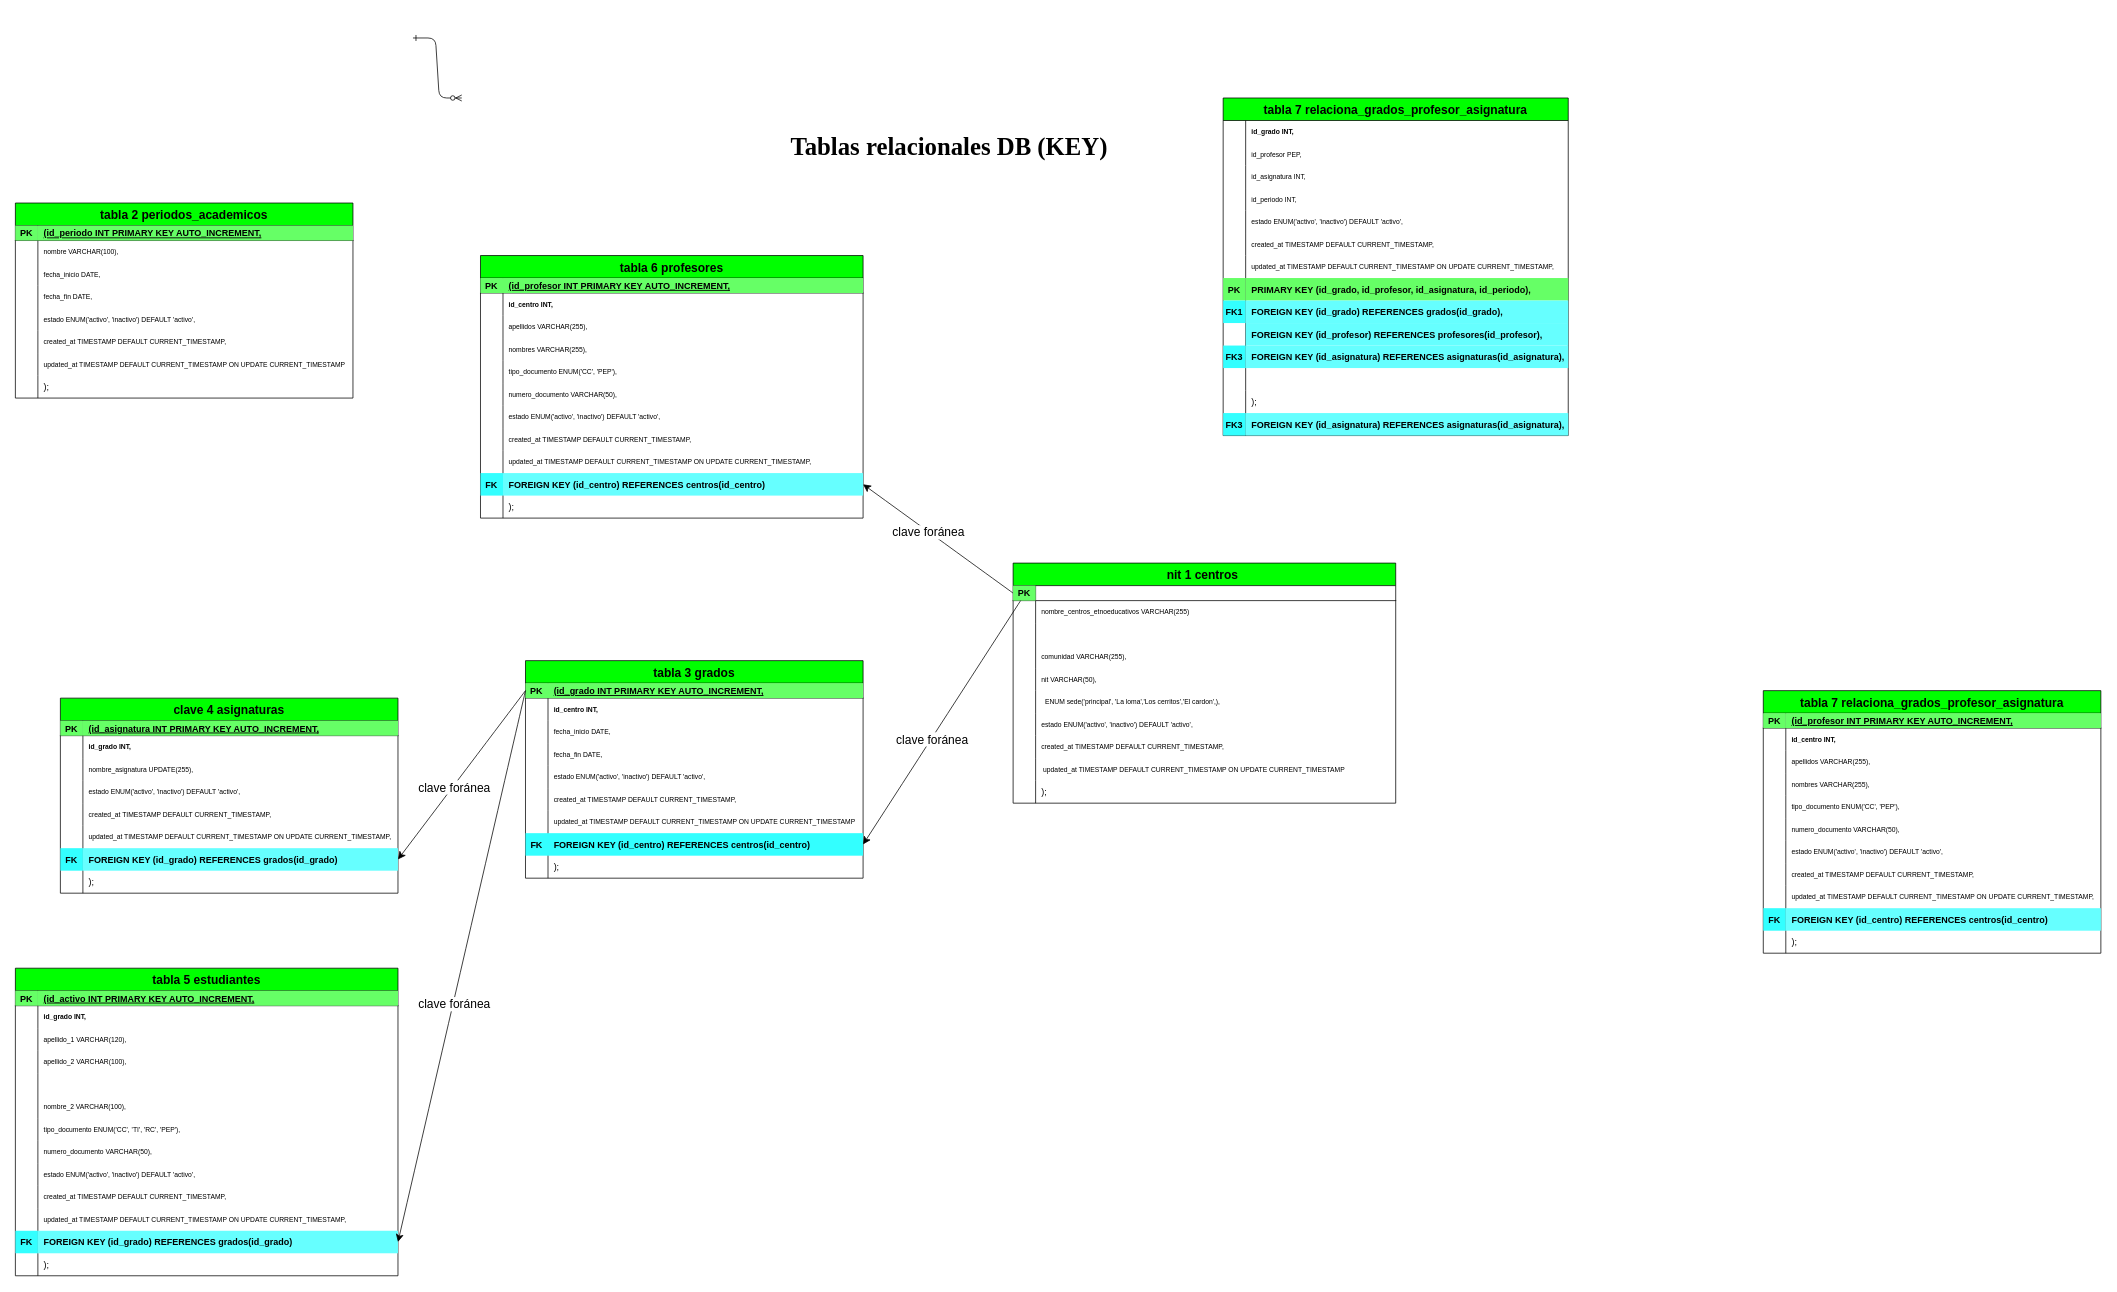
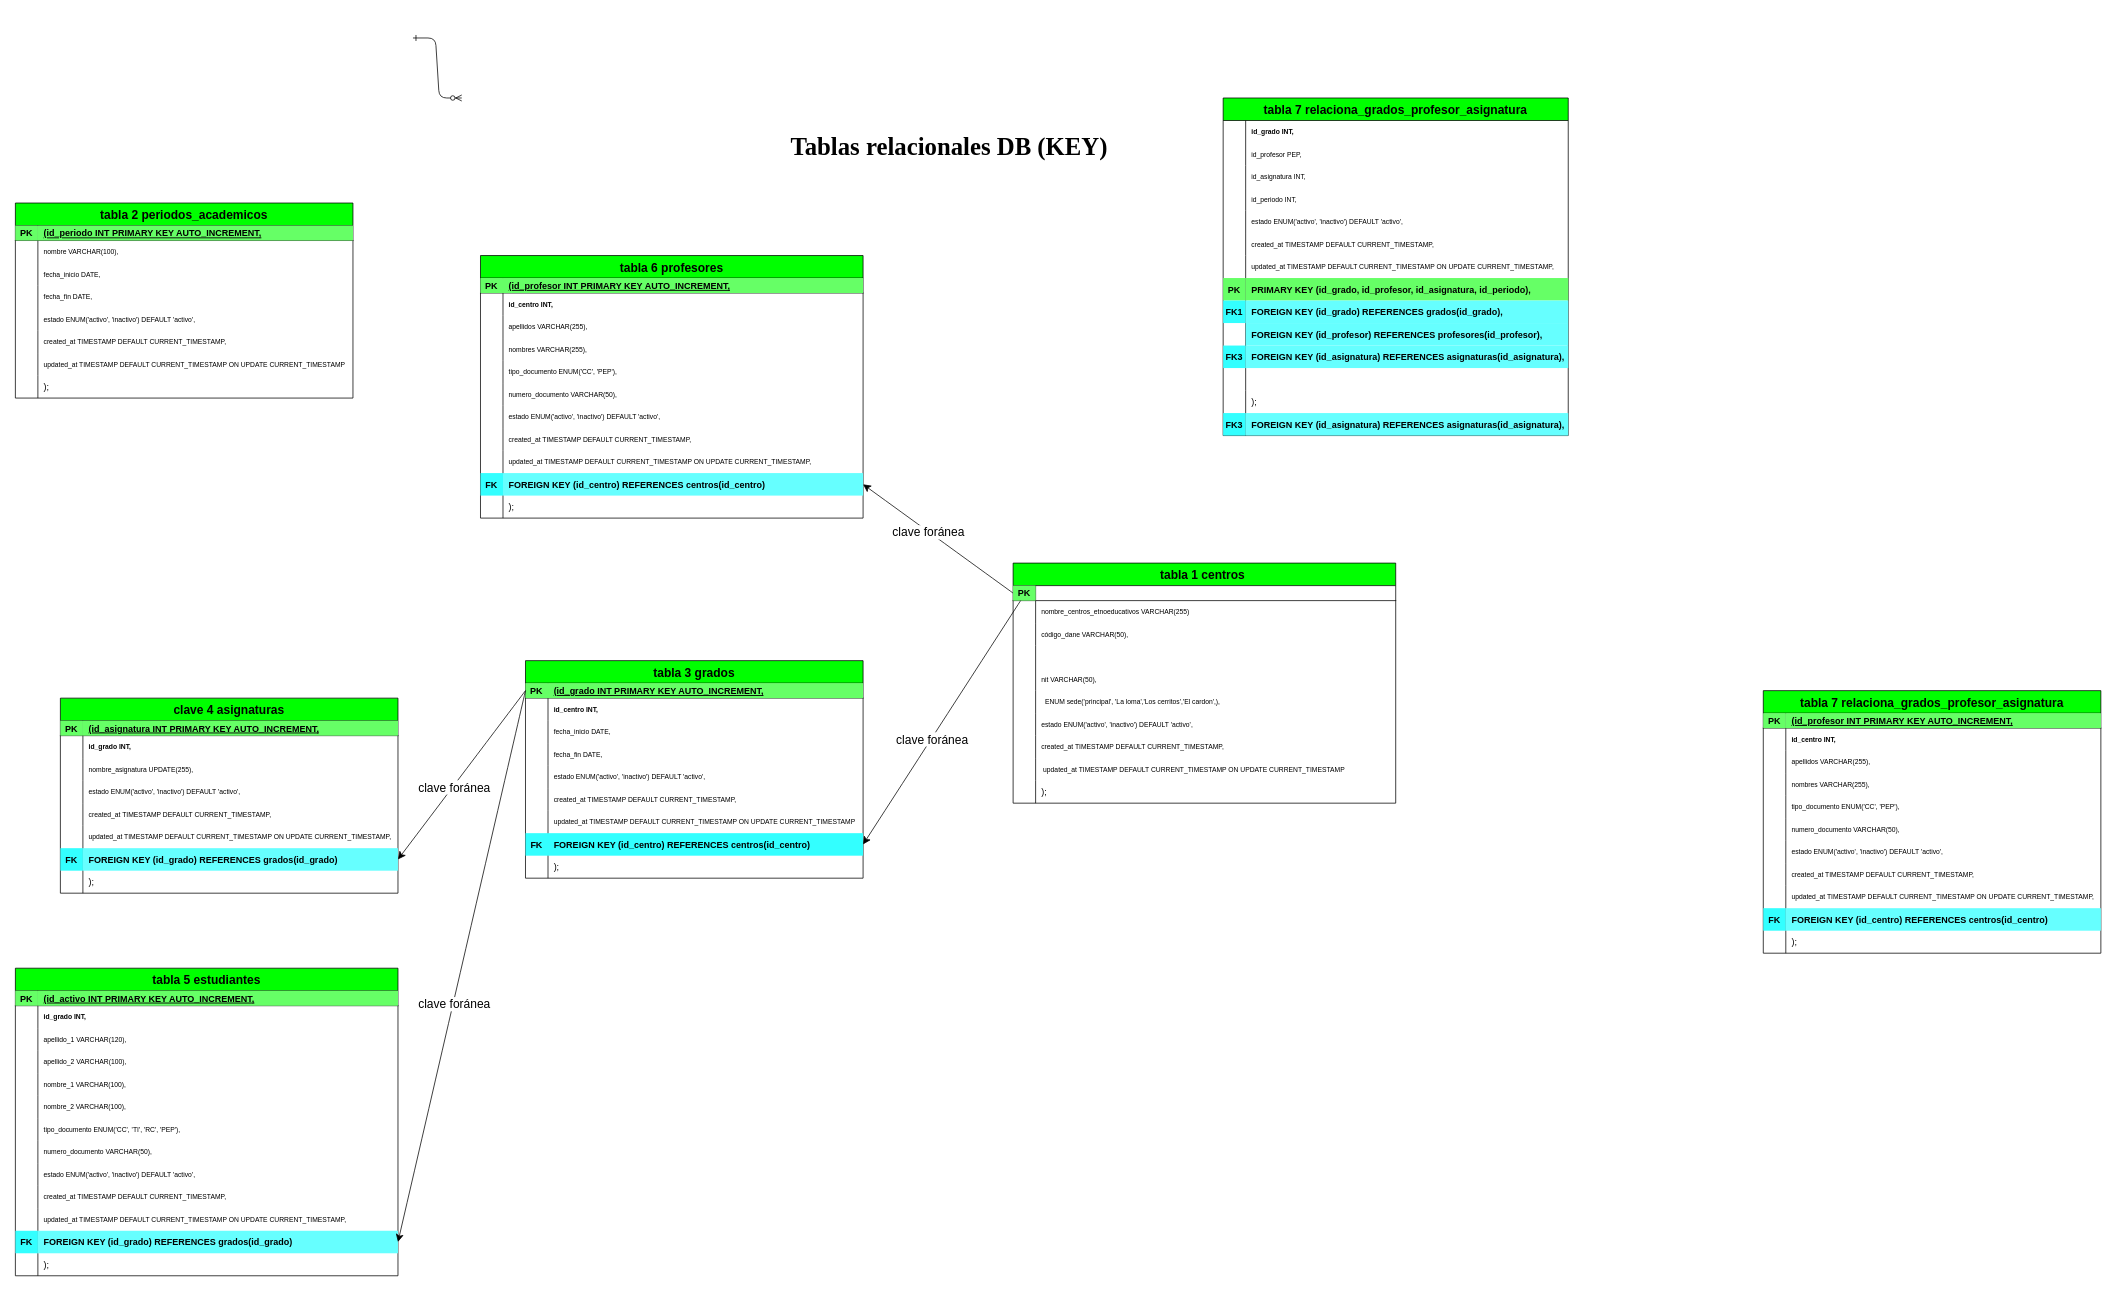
(1204, 575) -> (1204, 575)
none -> (1215, 634)
(1215, 657) -> none
none -> (218, 1084)
